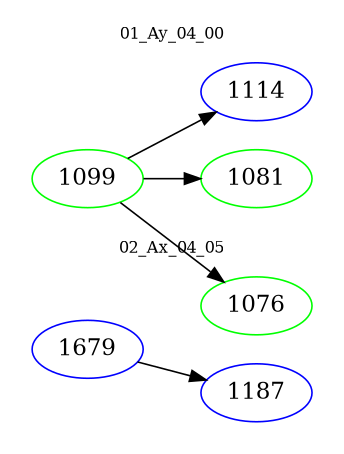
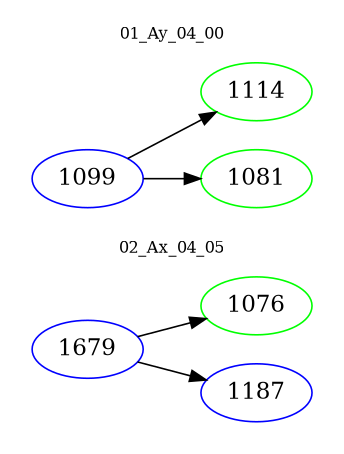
(256, 92) -> (256, 92)
(88, 179) -> (88, 179)
(175, 244) -> (164, 330)
